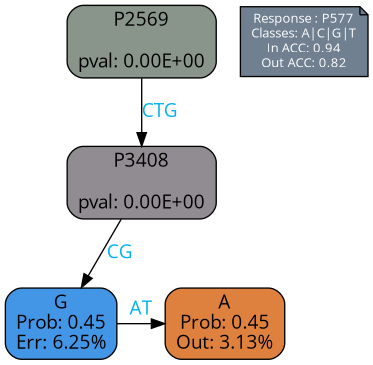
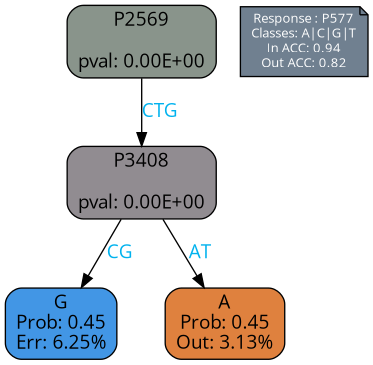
(134, 324) -> (180, 248)
